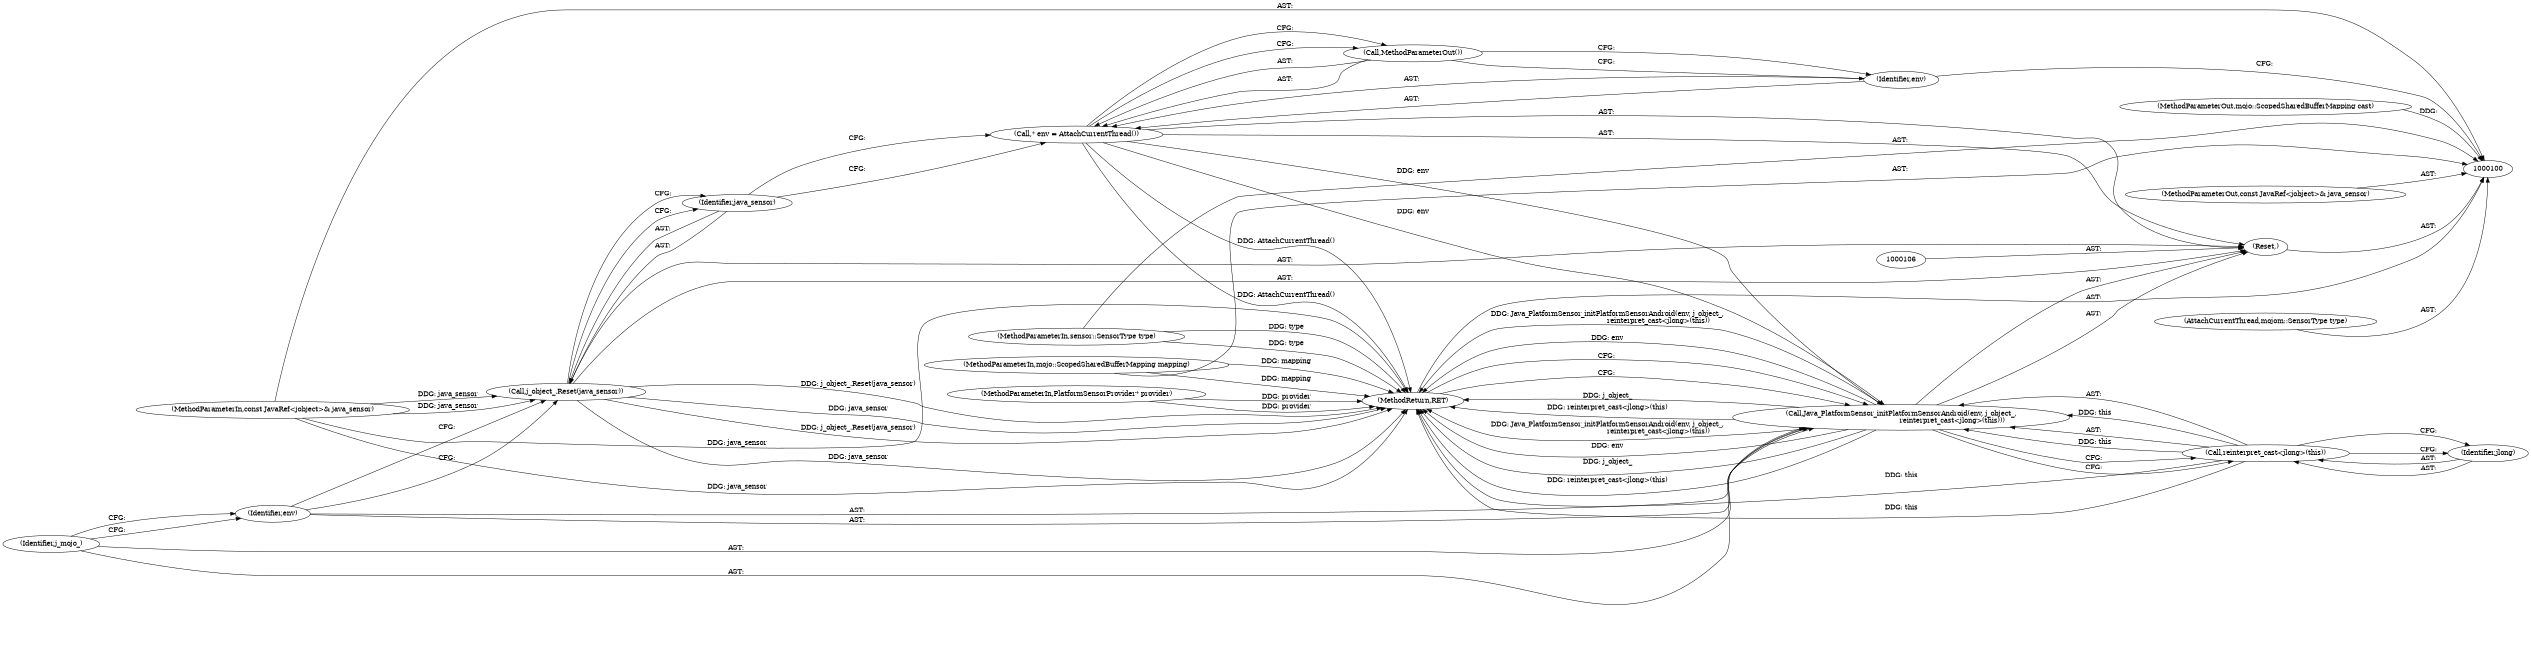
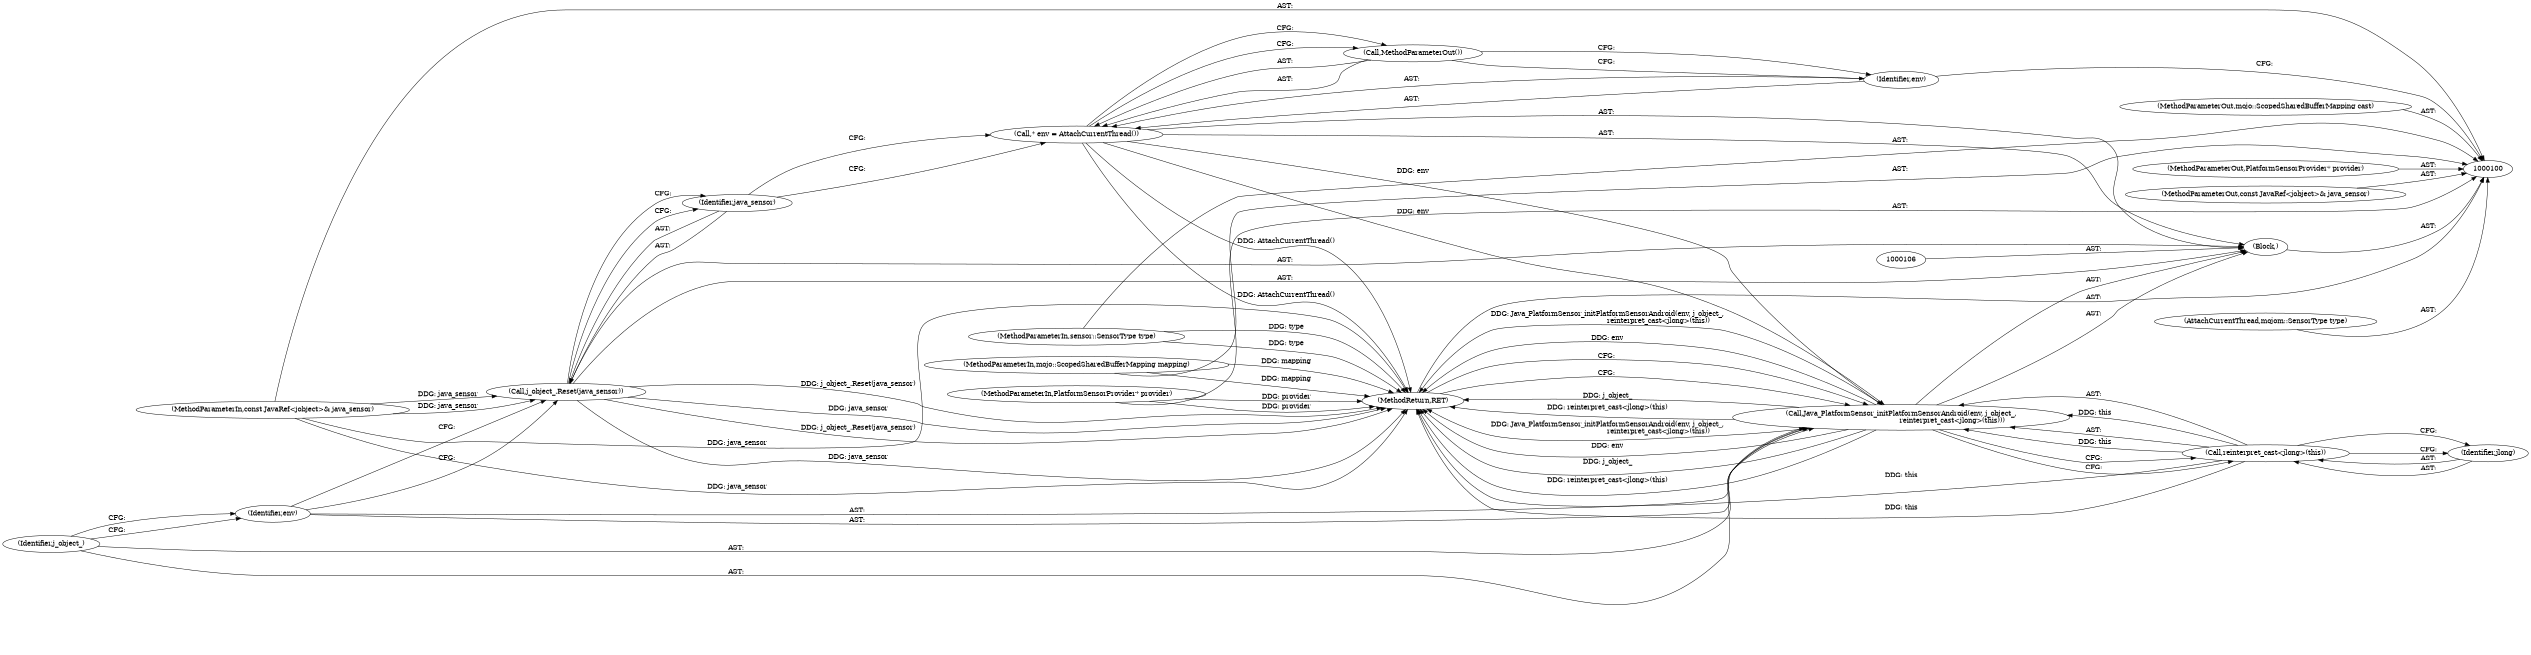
(2430, 112) -> (2430, 112)
none -> (2266, 169)
none -> (1725, 210)
(2266, 247) -> (2266, 247)
(51, 544) -> (51, 544)
